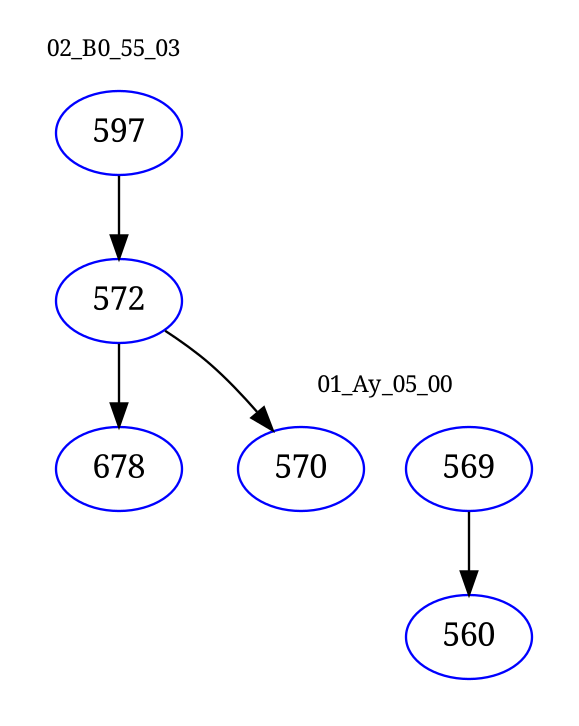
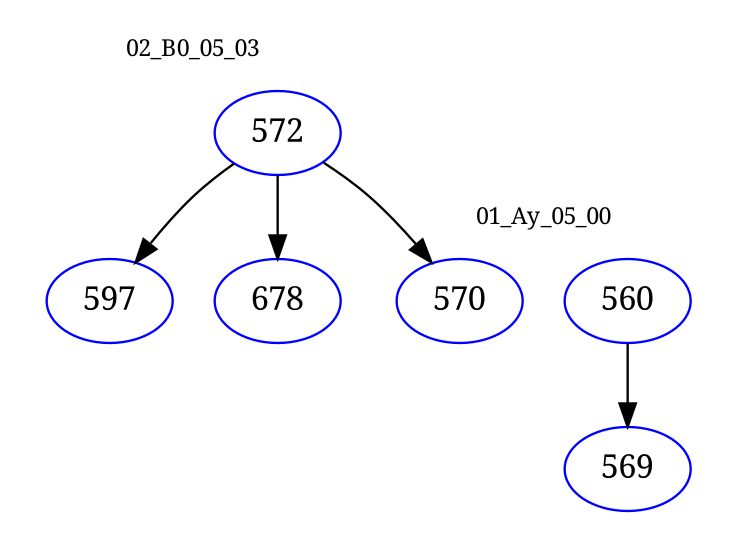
(114, 50) -> (194, 50)
(119, 206) -> (189, 200)
(469, 542) -> (628, 374)
